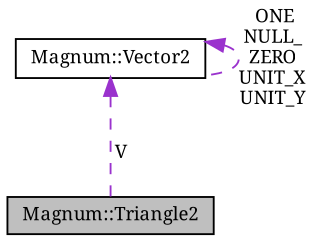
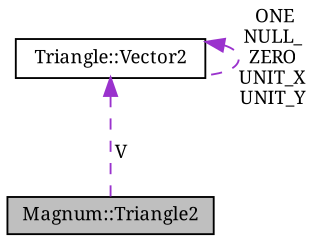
(111, 59) -> (111, 59)
